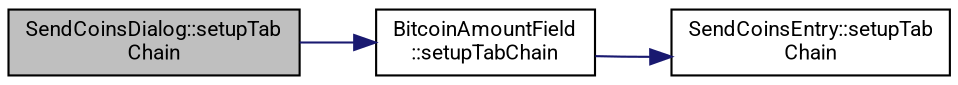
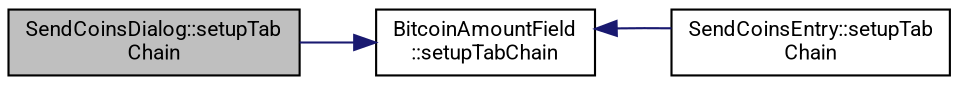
(623, 57) -> (644, 28)
